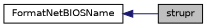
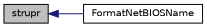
(146, 14) -> (71, 14)
